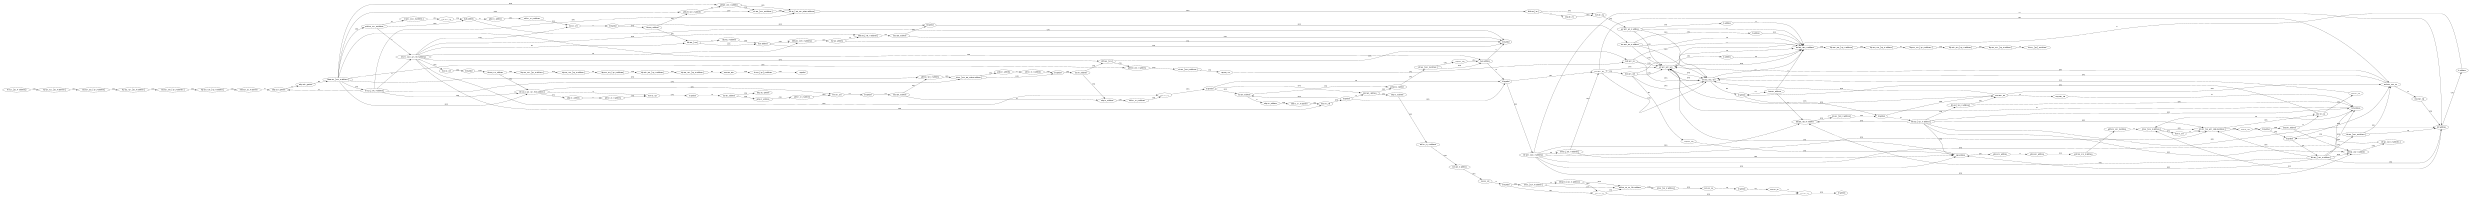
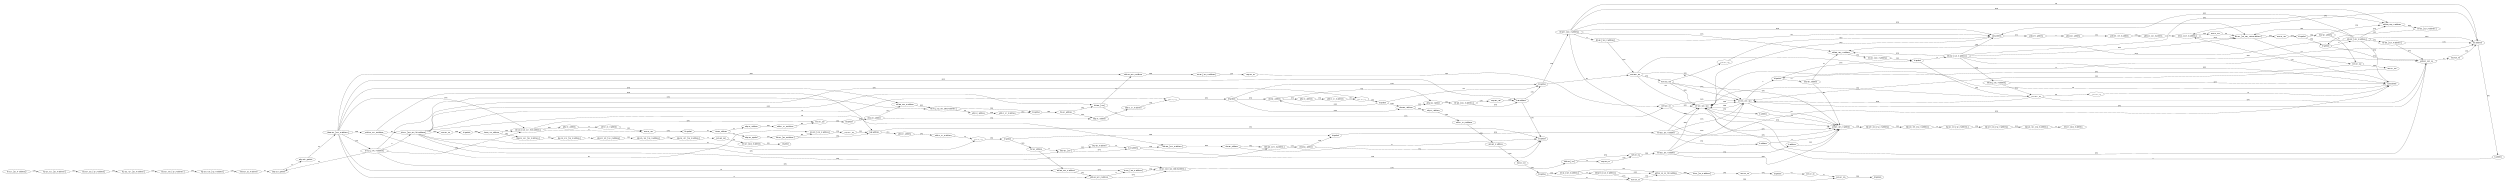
none -> (785, 138)
